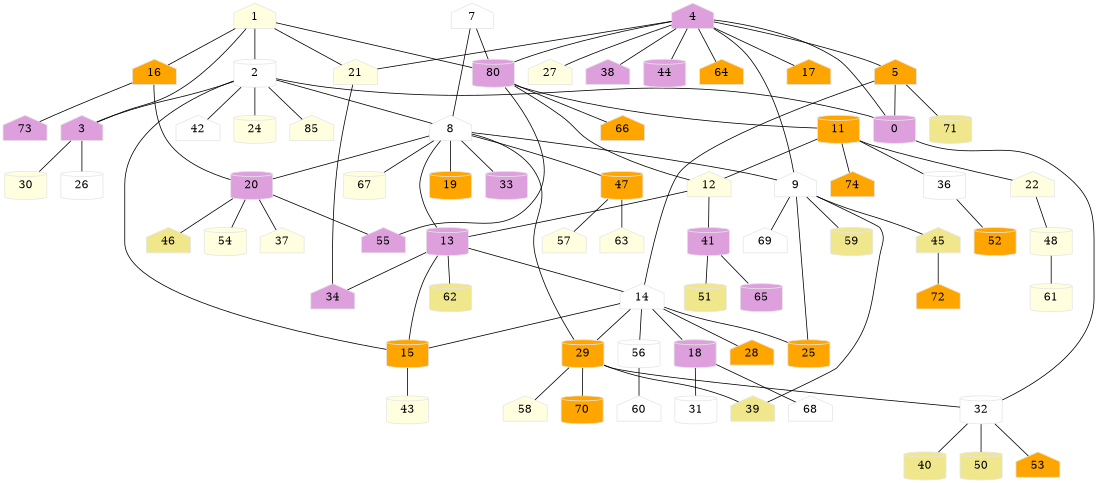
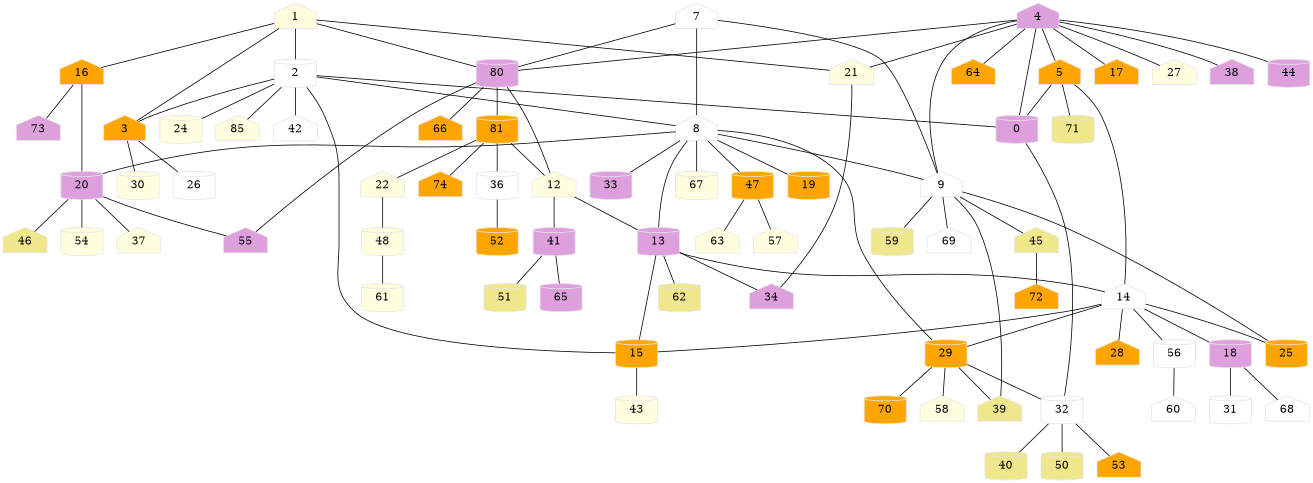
none -> (863, 50)
(82, 129) -> (125, 129)
(838, 129) -> (497, 129)
